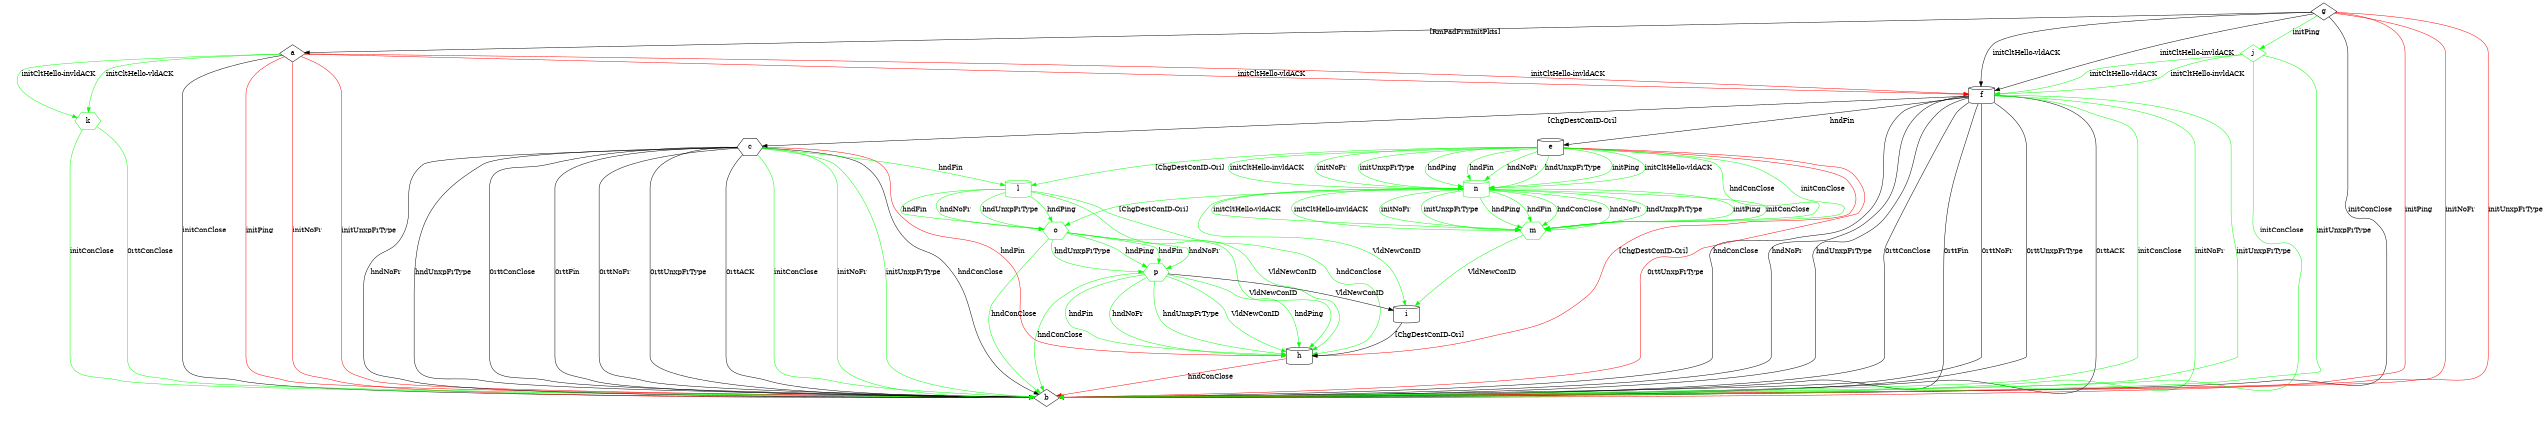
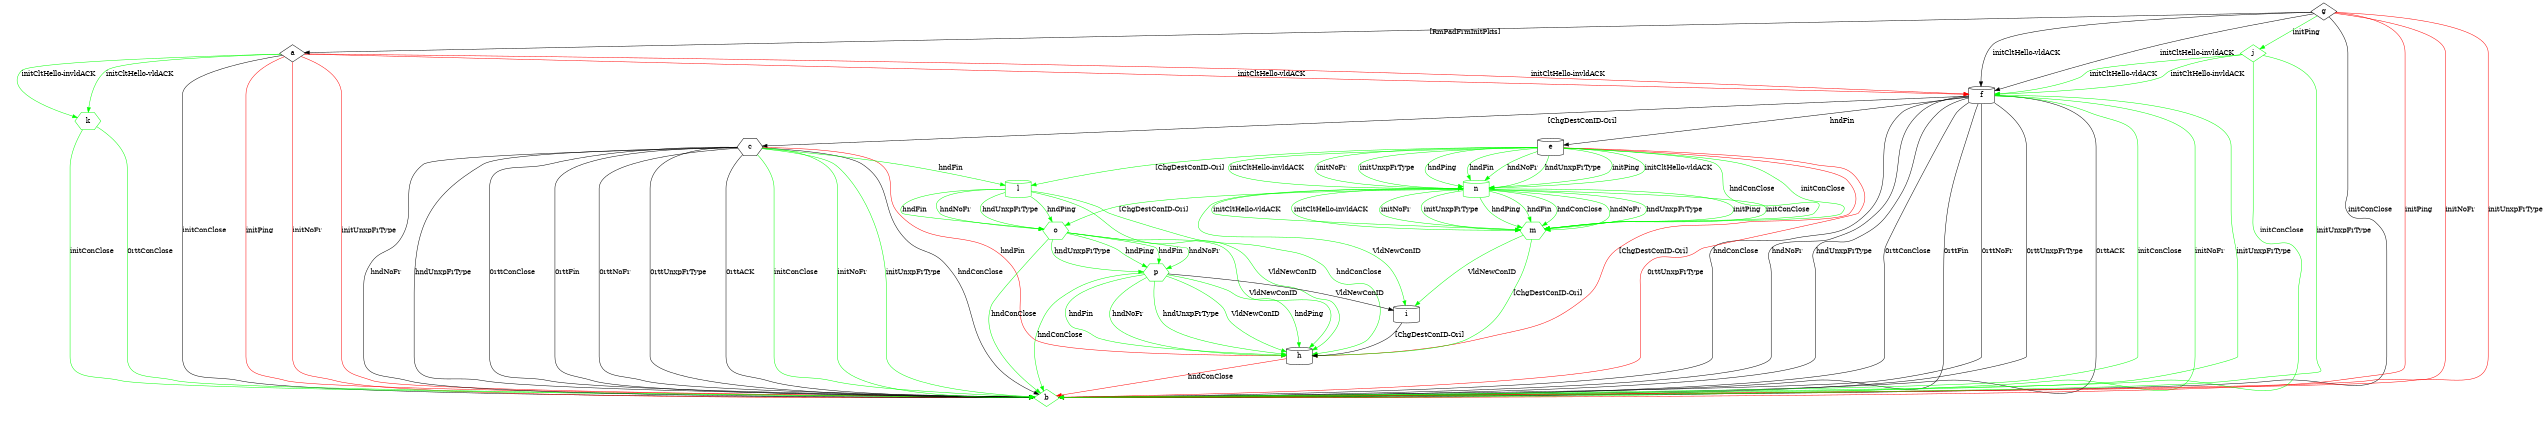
none -> (1473, 336)
(1047, 398) -> (1047, 398)
